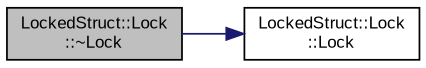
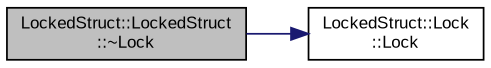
(94, 34) -> (127, 34)
